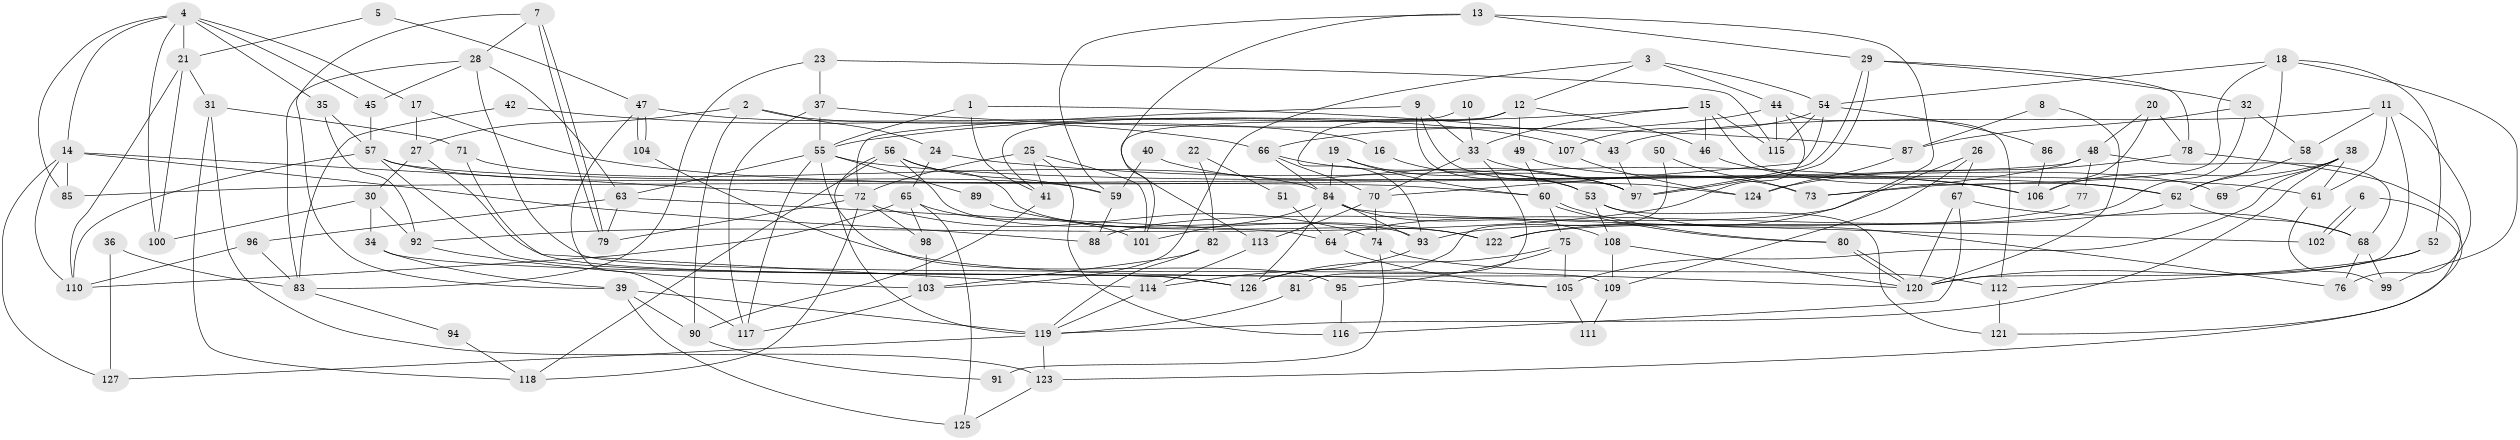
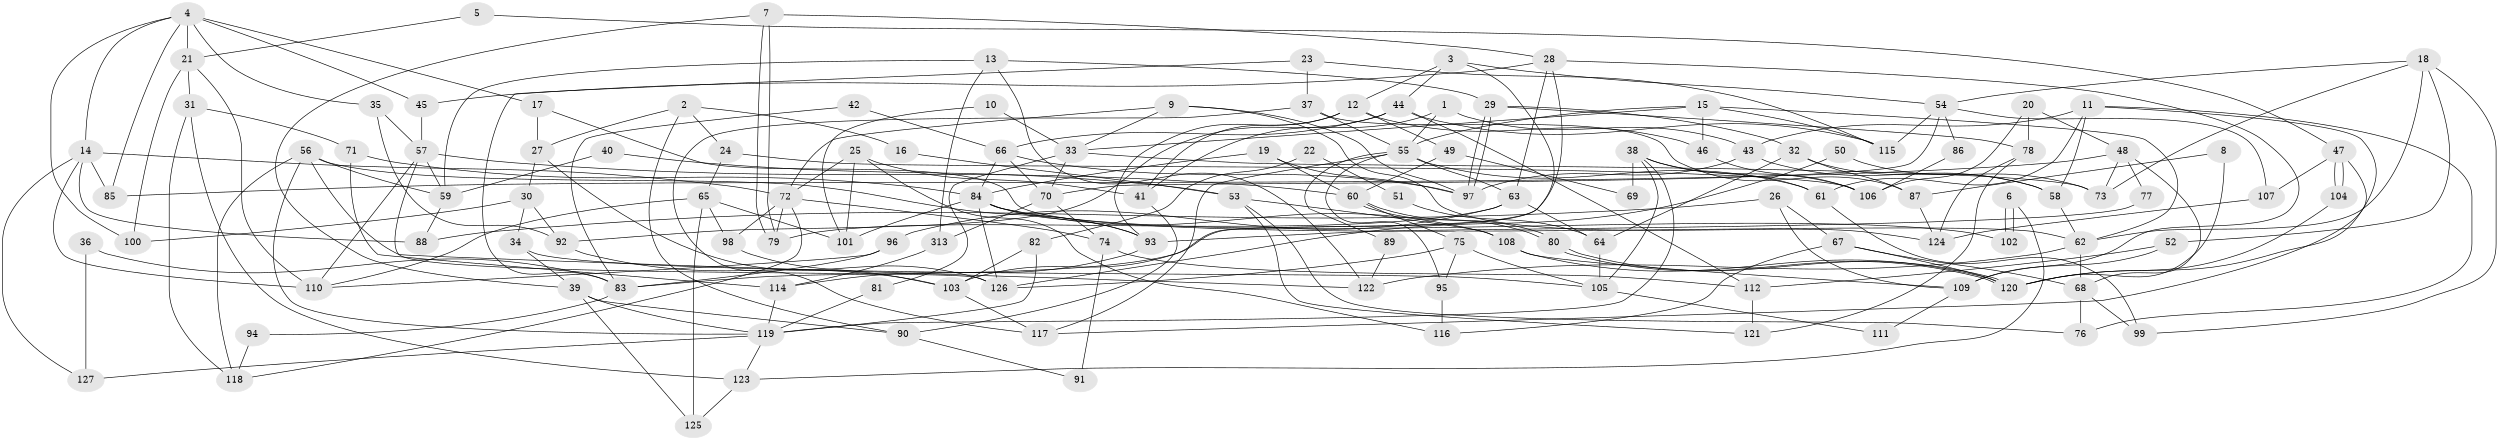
none -> (1902, 174)
(1260, 243) -> (940, 243)
(2128, 271) -> (2090, 264)
